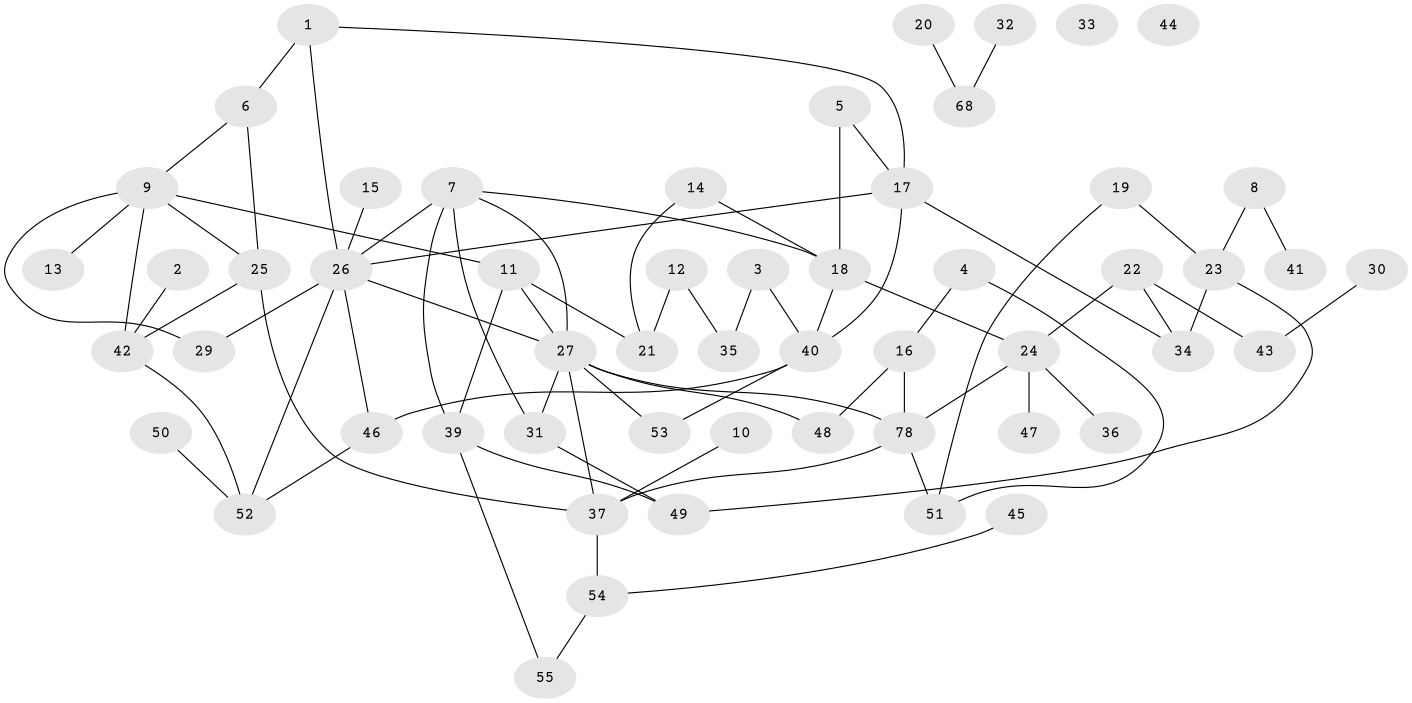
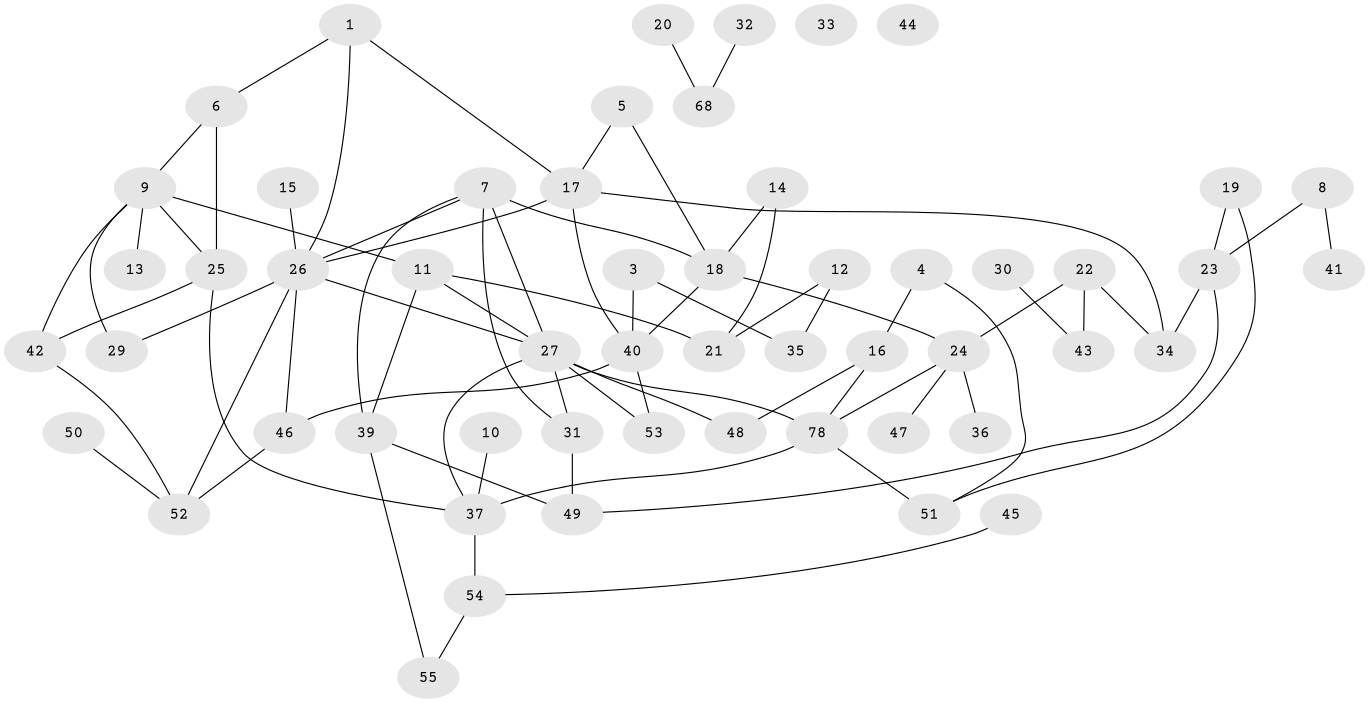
(178, 270) -> none
